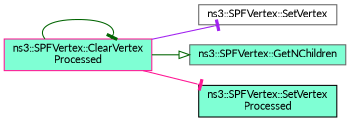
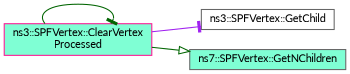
(268, 15) -> (268, 20)
(268, 55) -> (268, 60)
(268, 101) -> none
